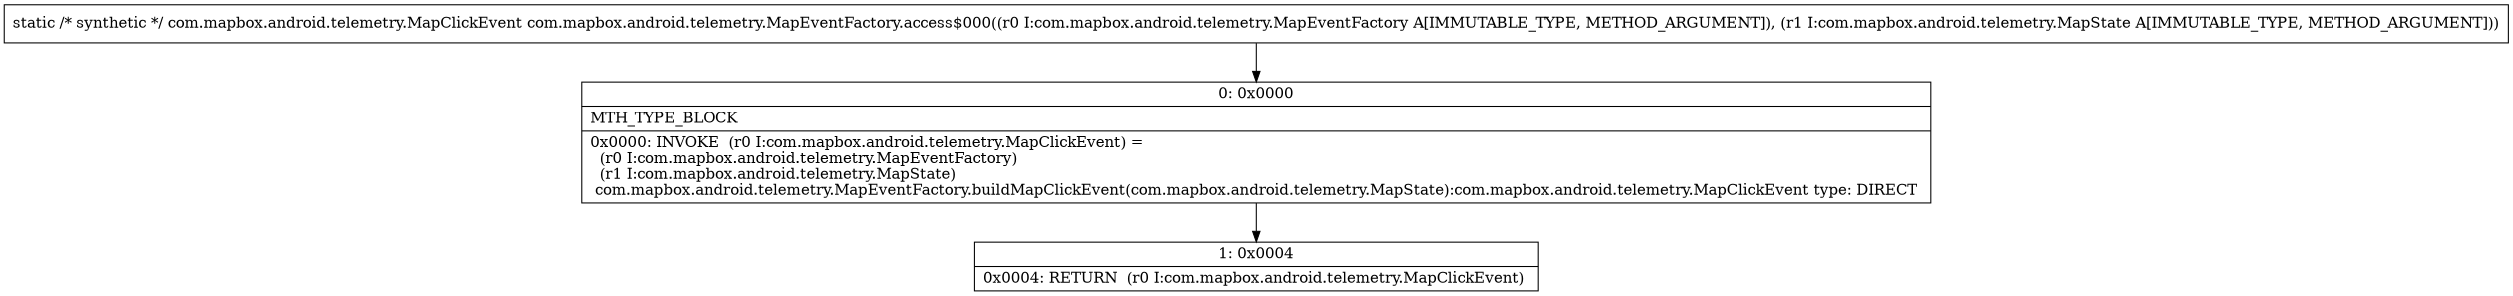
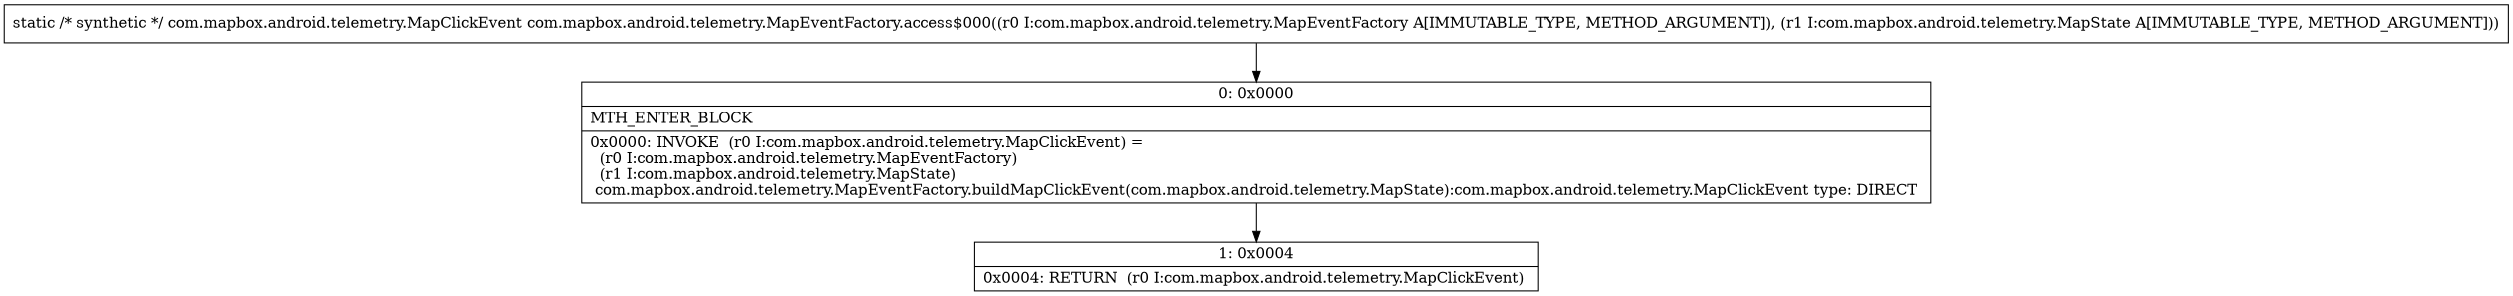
(664, 118) -> (672, 118)
